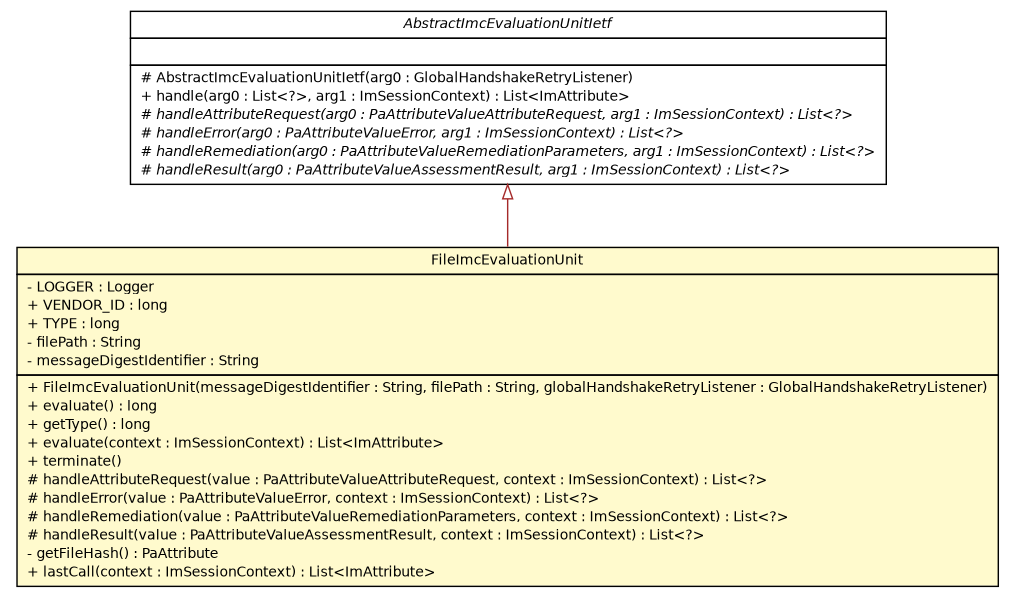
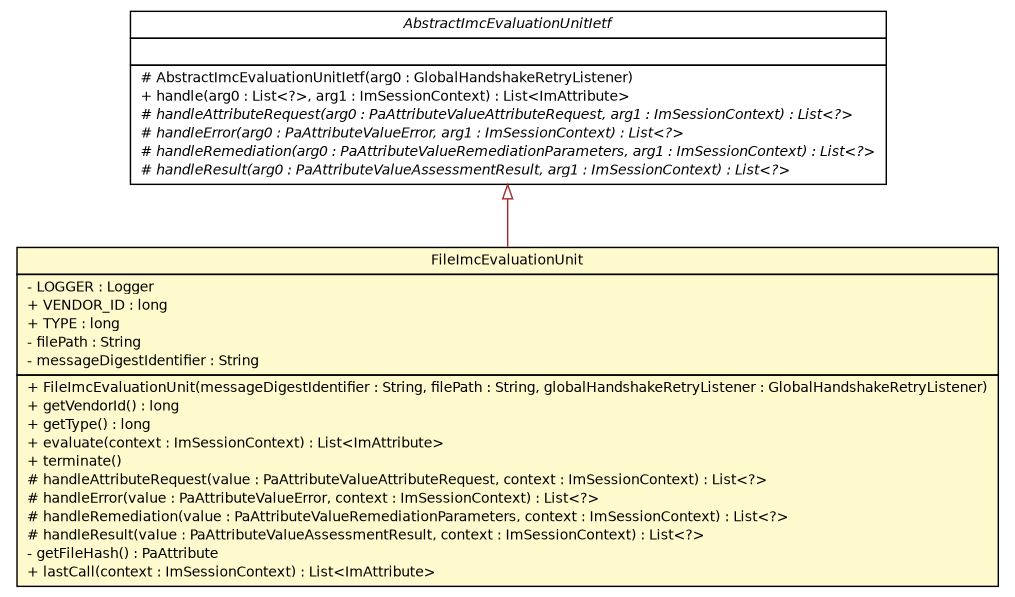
(92, 406) -> (104, 406)
